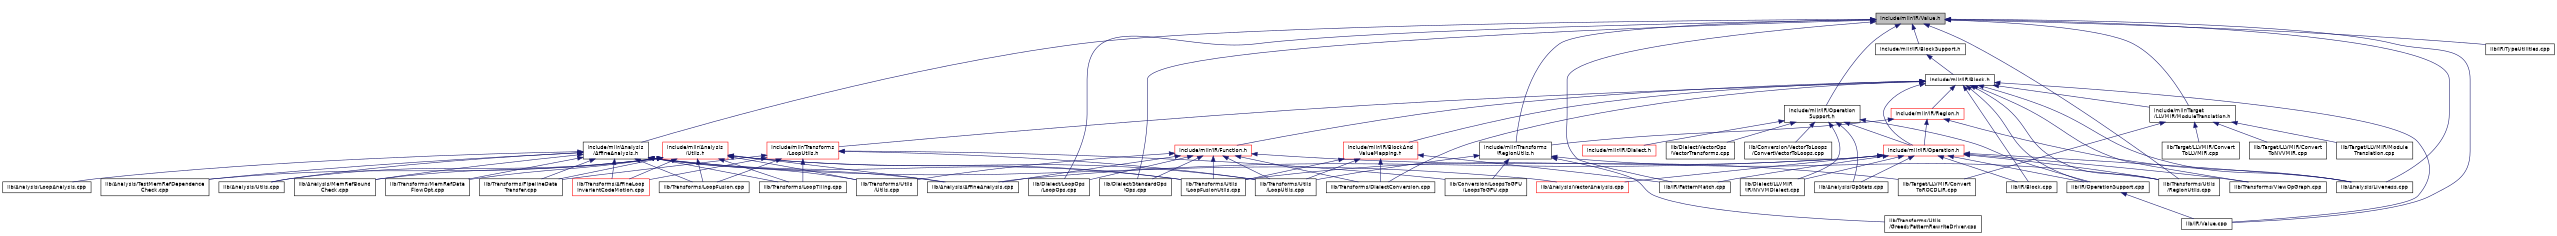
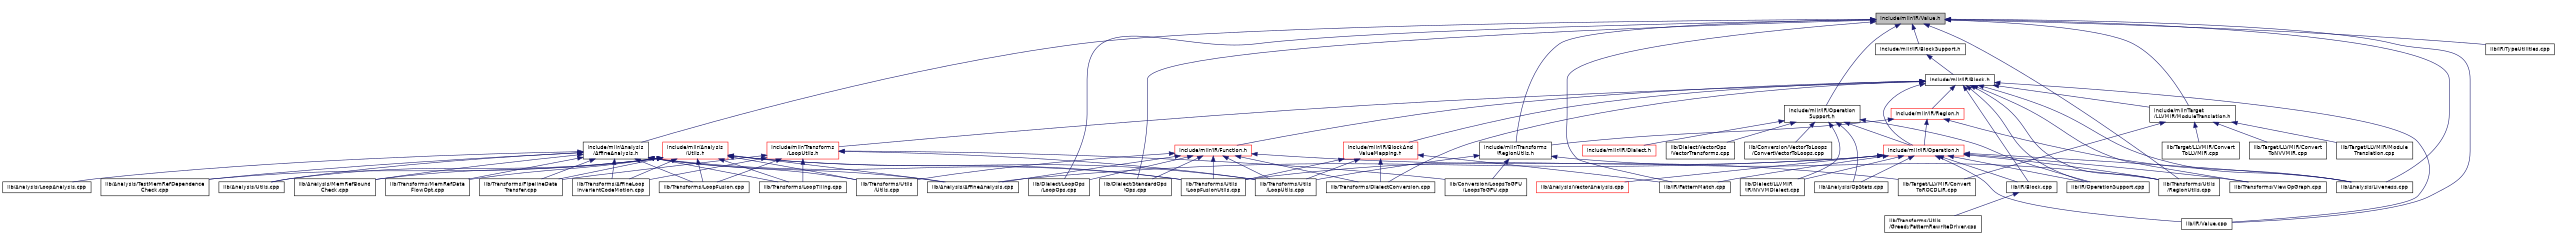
(1038, 173) -> none
(611, 187) -> (611, 187)
(2160, 207) -> (2055, 208)
(1716, 209) -> (1984, 205)
